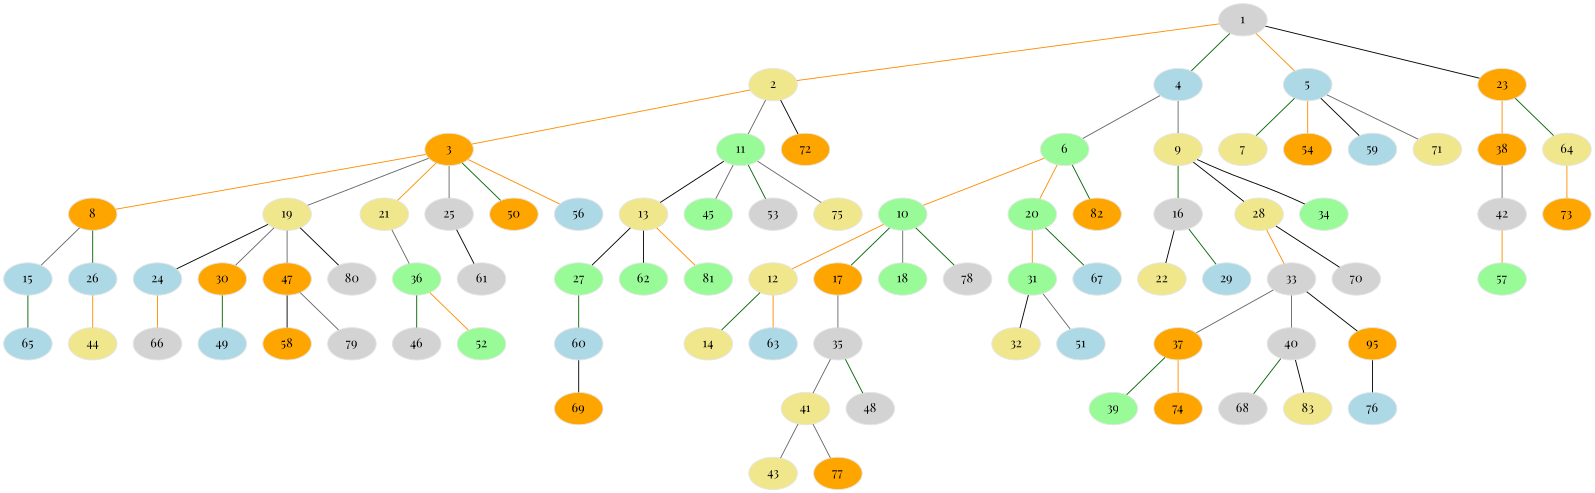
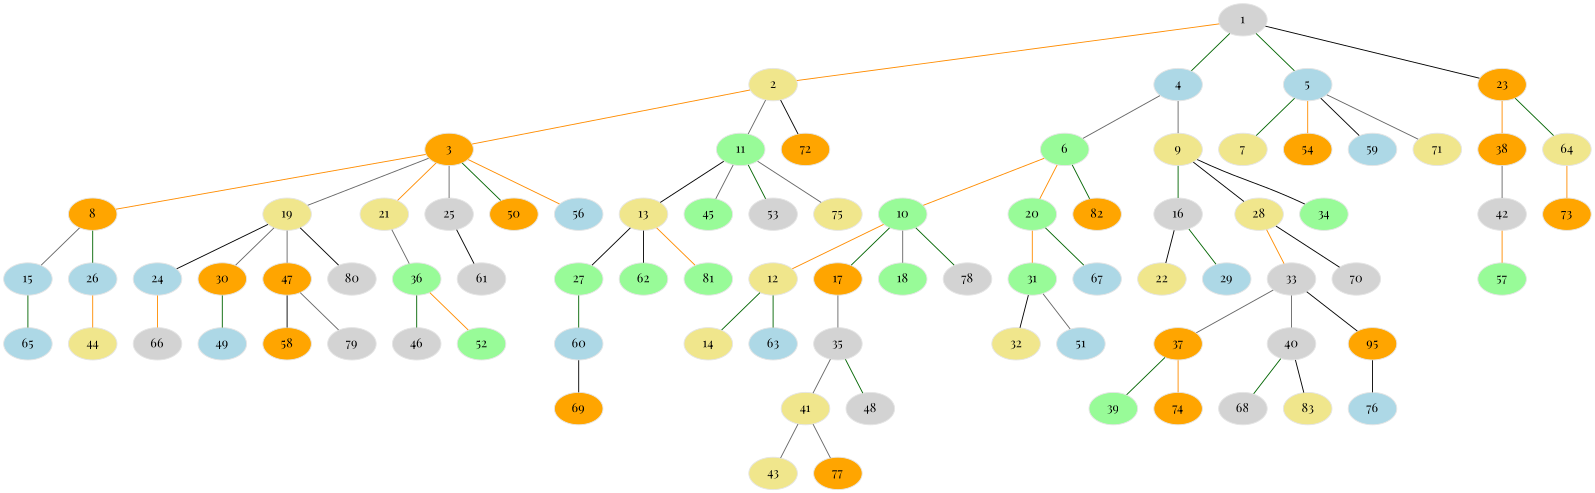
(1275, 52) -> (1275, 52)
(773, 311) -> (773, 311)
